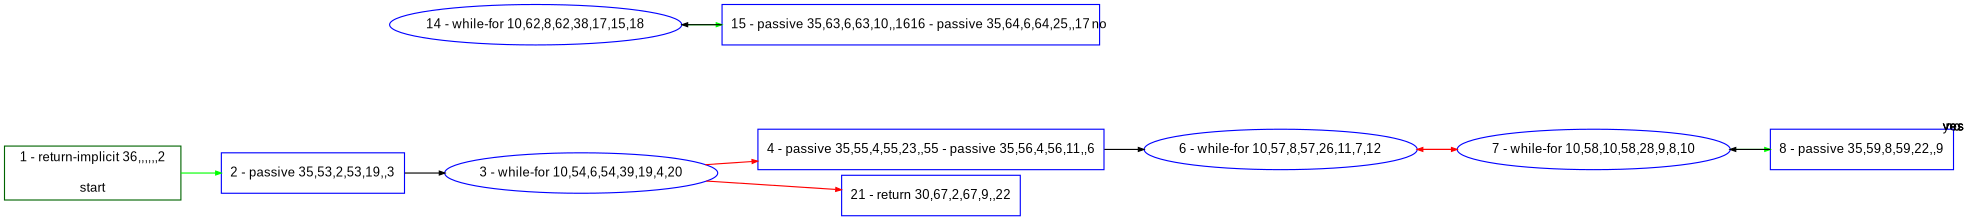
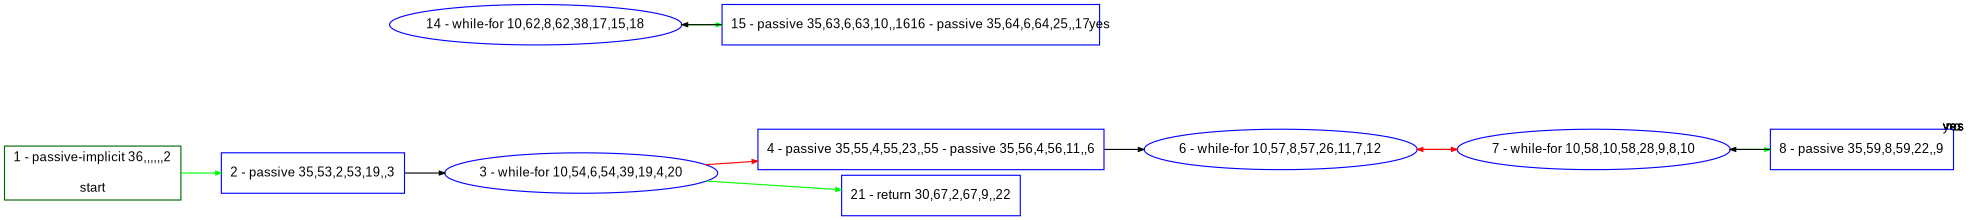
(1100, 25) -> (1100, 25)
(93, 173) -> (93, 173)
(771, 185) -> (771, 185)
